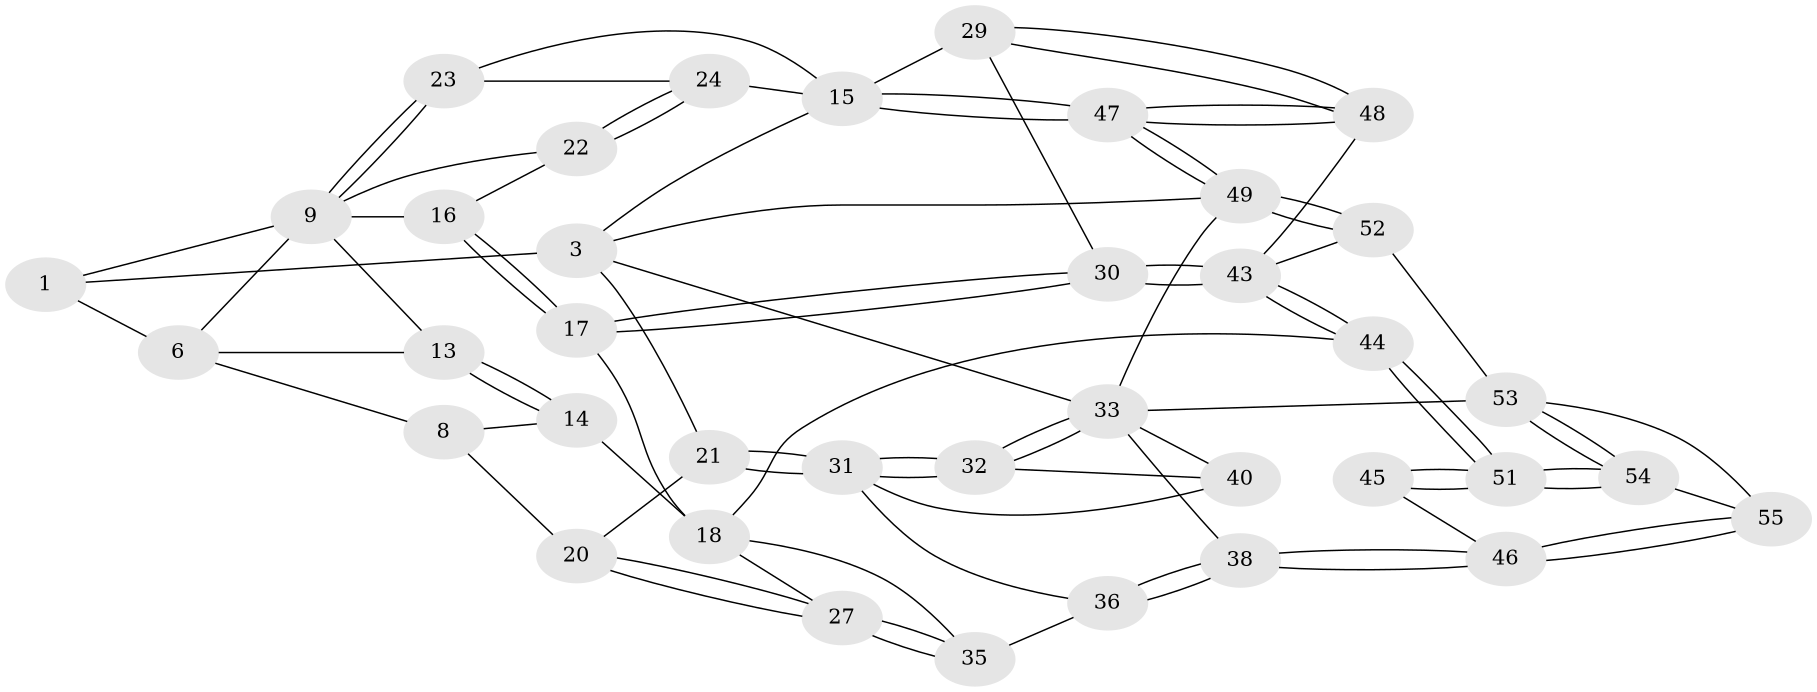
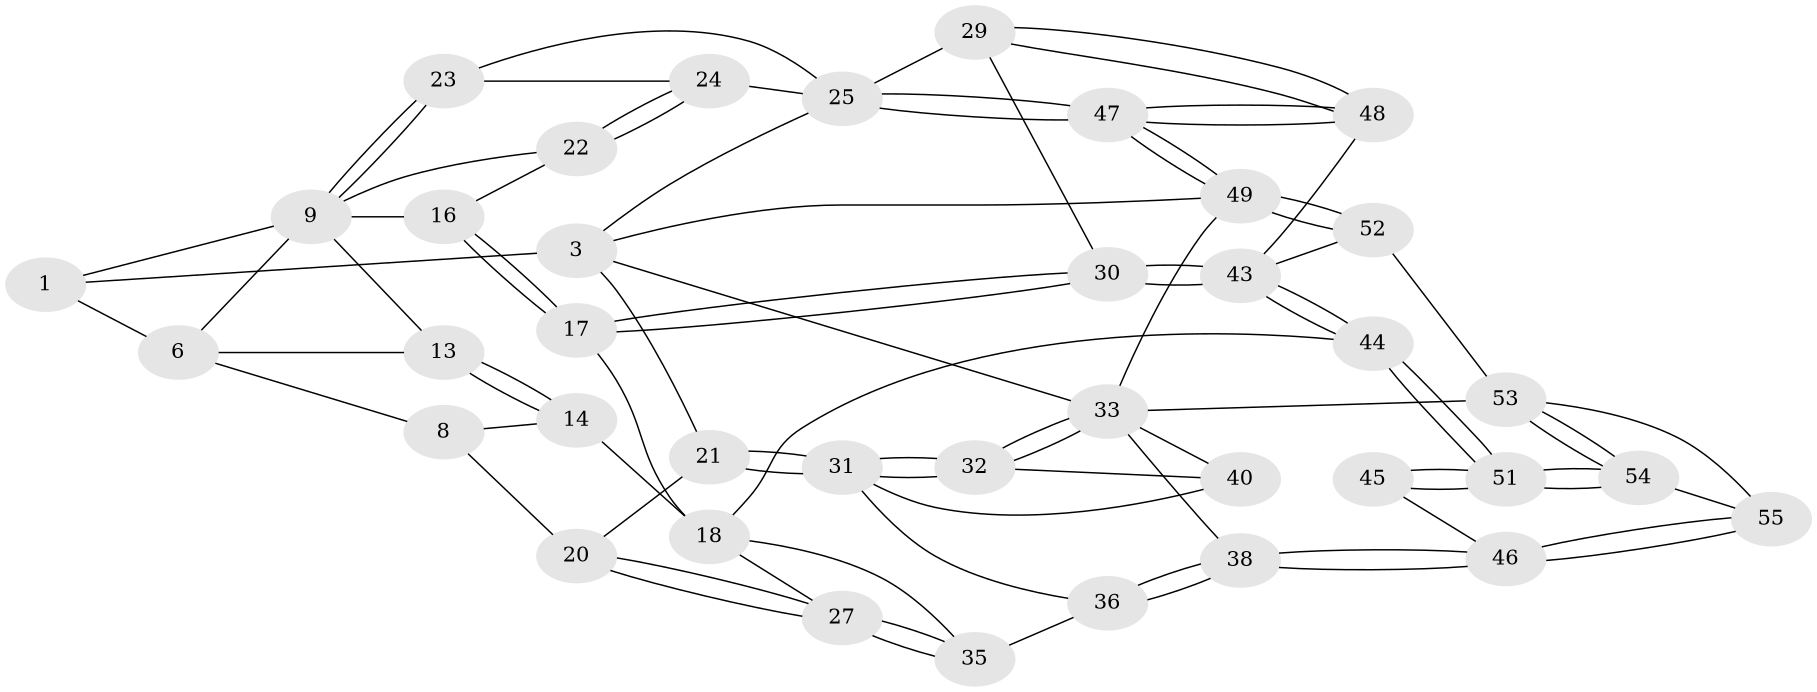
(842, 99) -> (842, 99)
